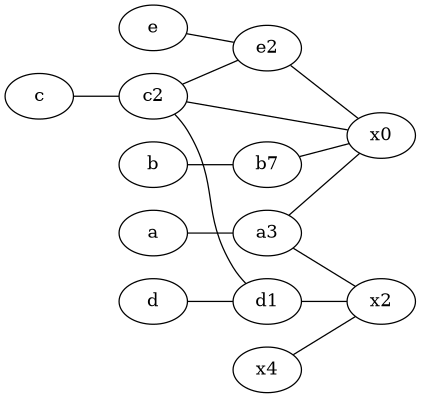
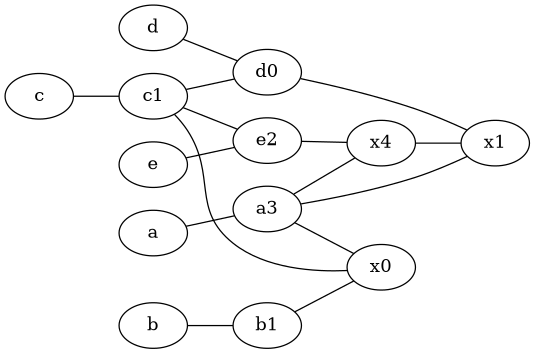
(324, 92) -> (324, 142)
(153, 96) -> (153, 96)
(267, 165) -> (267, 326)
none -> (324, 176)
(267, 301) -> (267, 72)
(381, 301) -> (495, 143)
